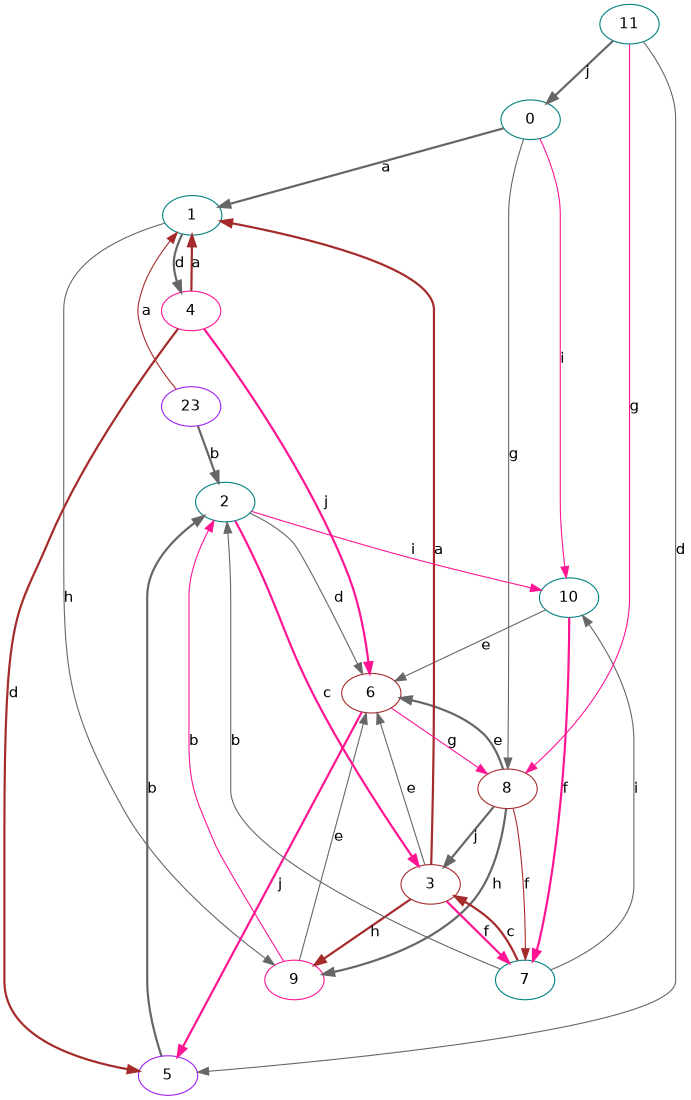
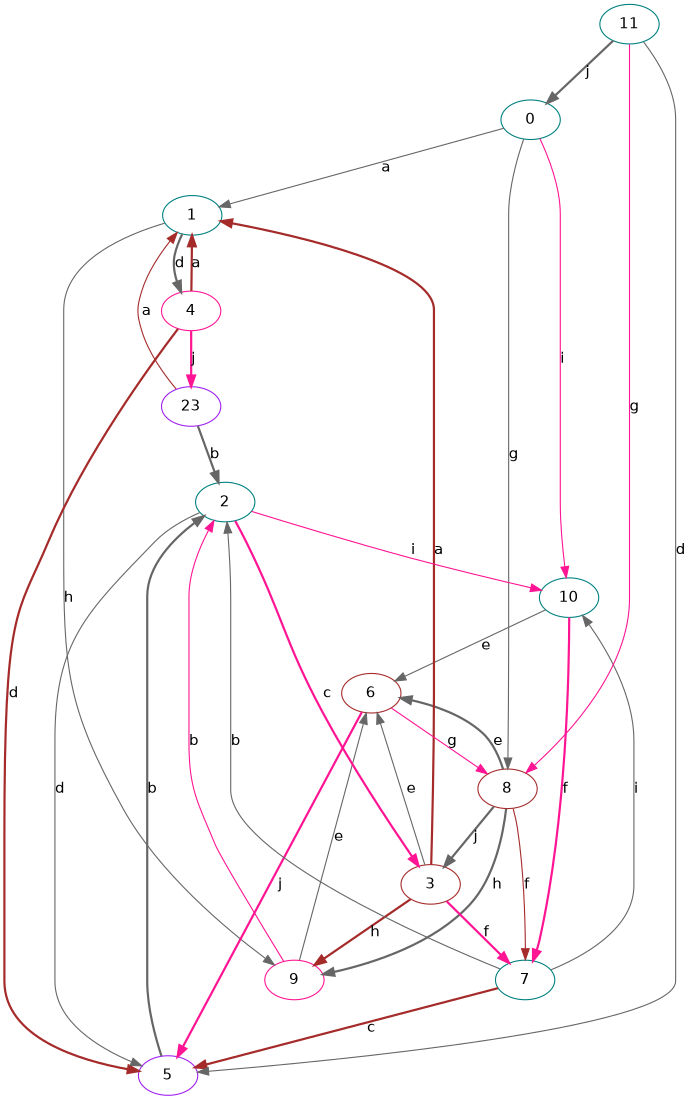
(367, 166) -> (367, 166)
(306, 487) -> (191, 353)
(315, 579) -> (55, 777)
(496, 926) -> (352, 1026)
